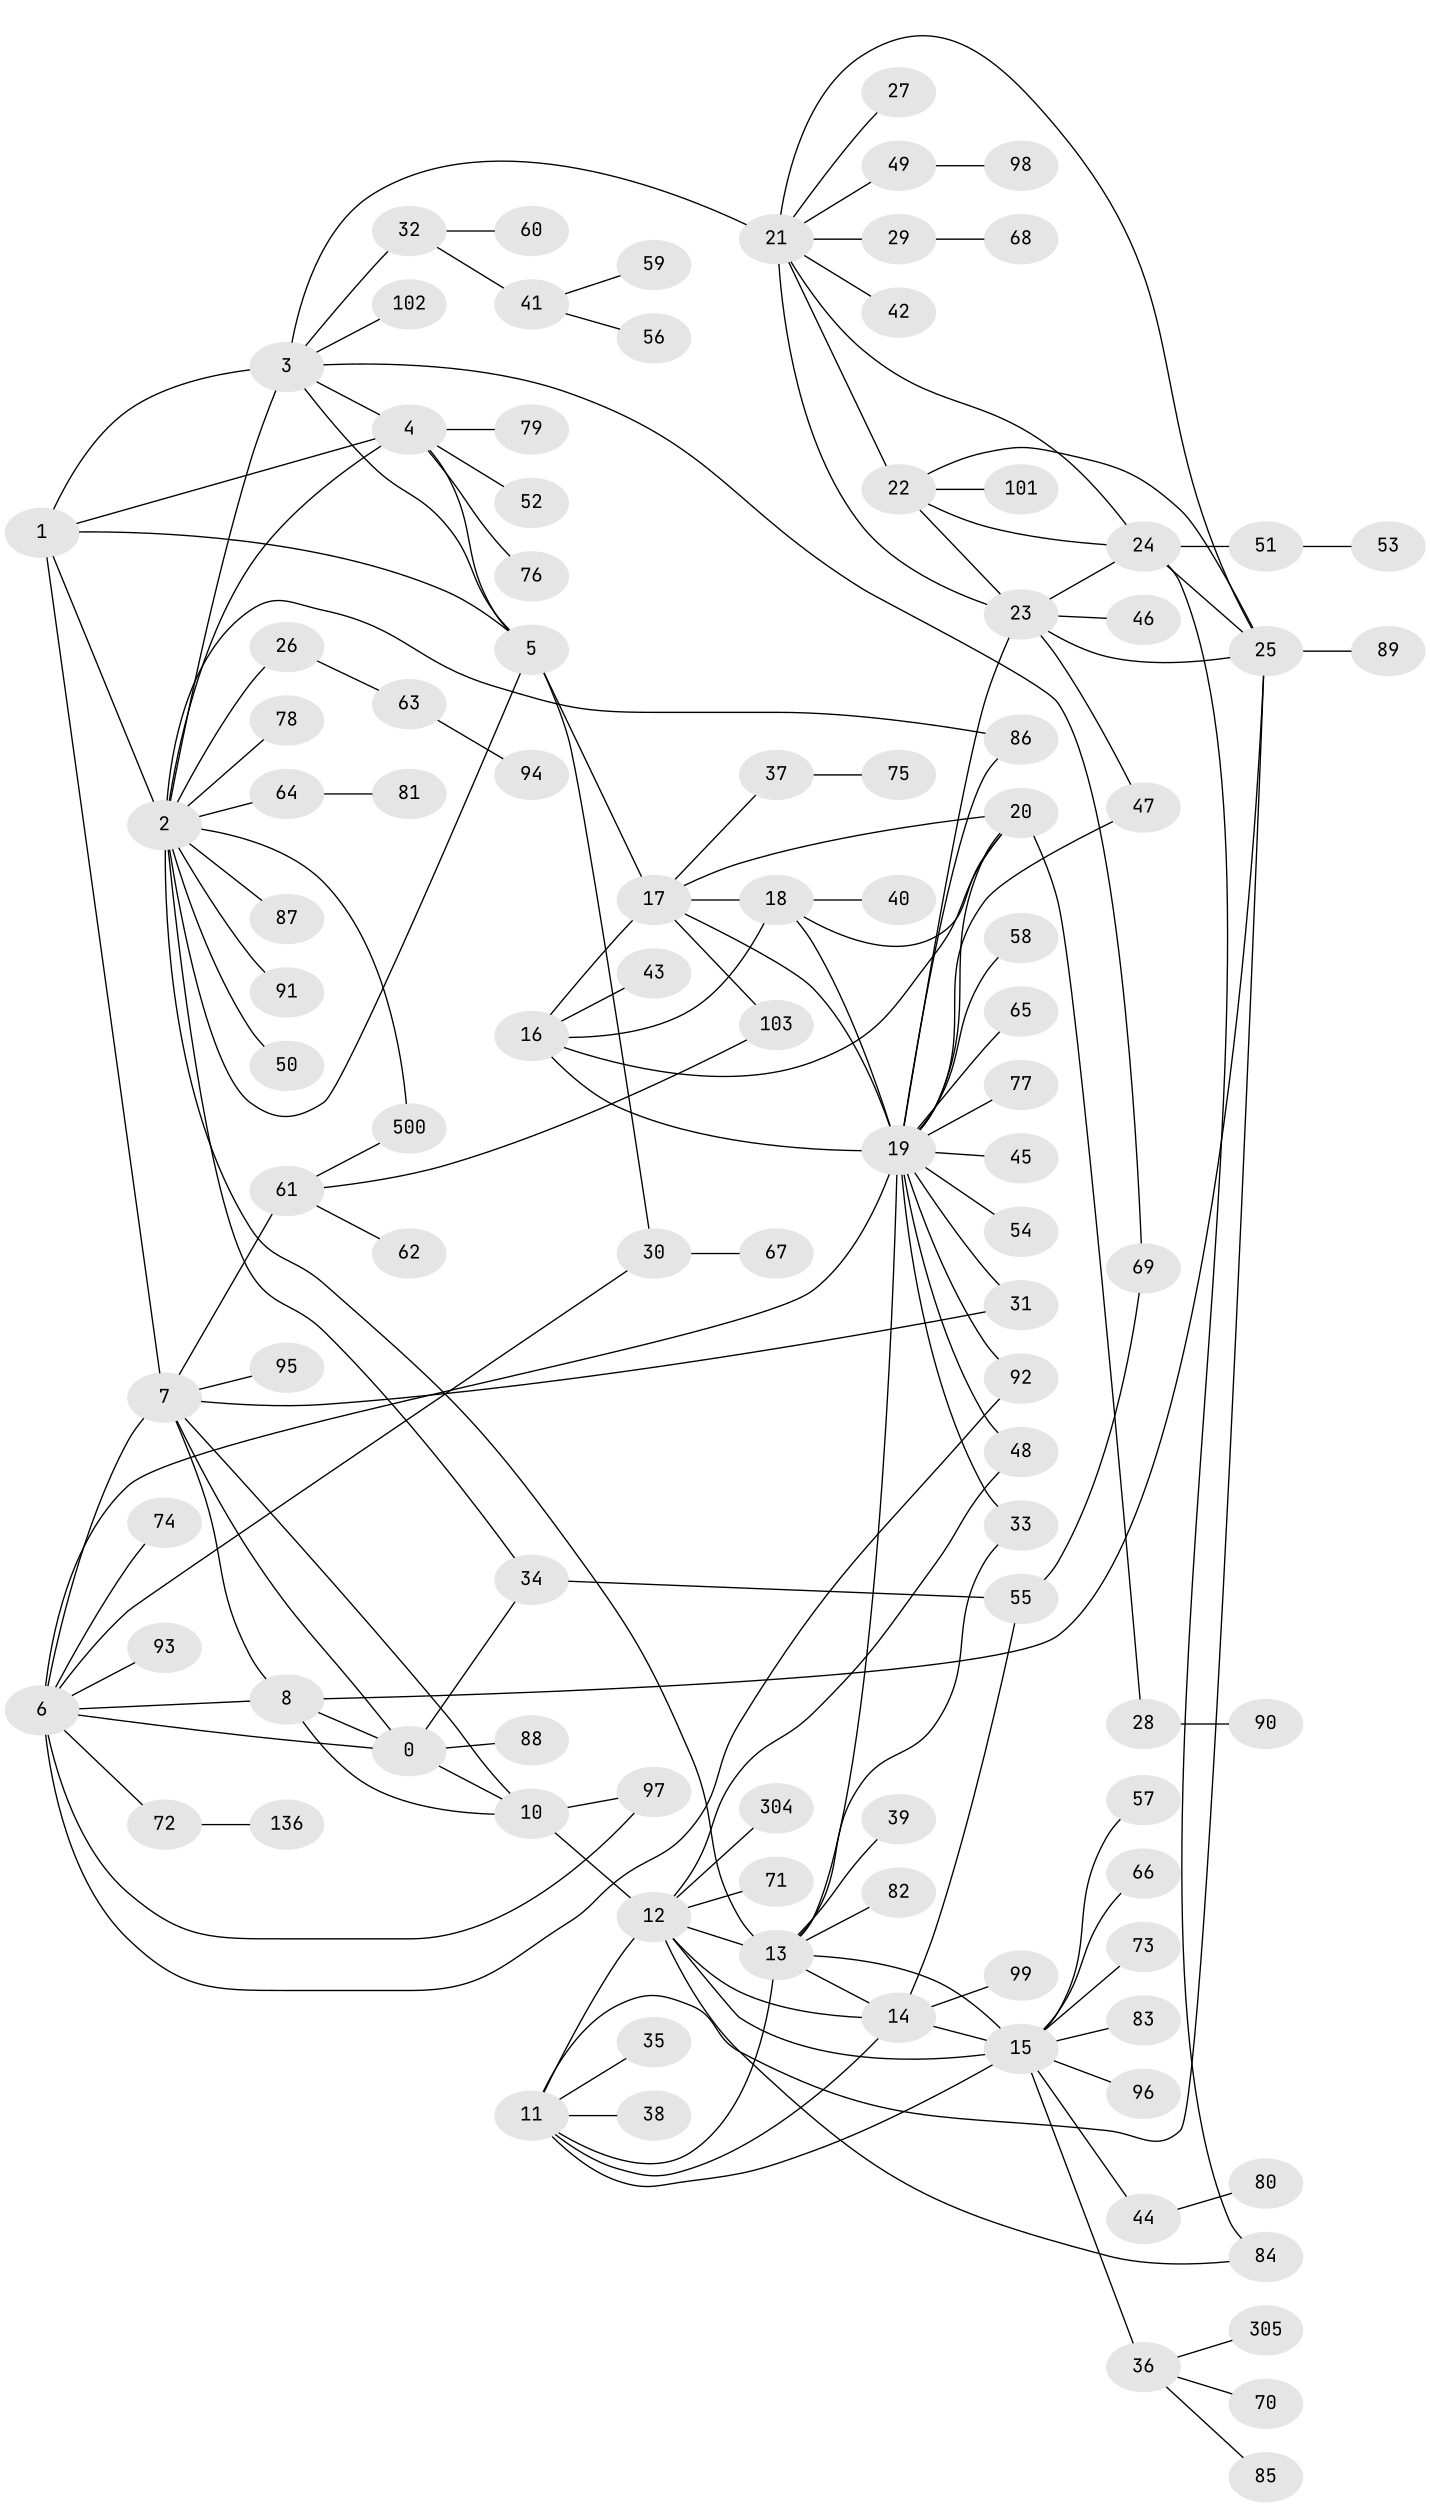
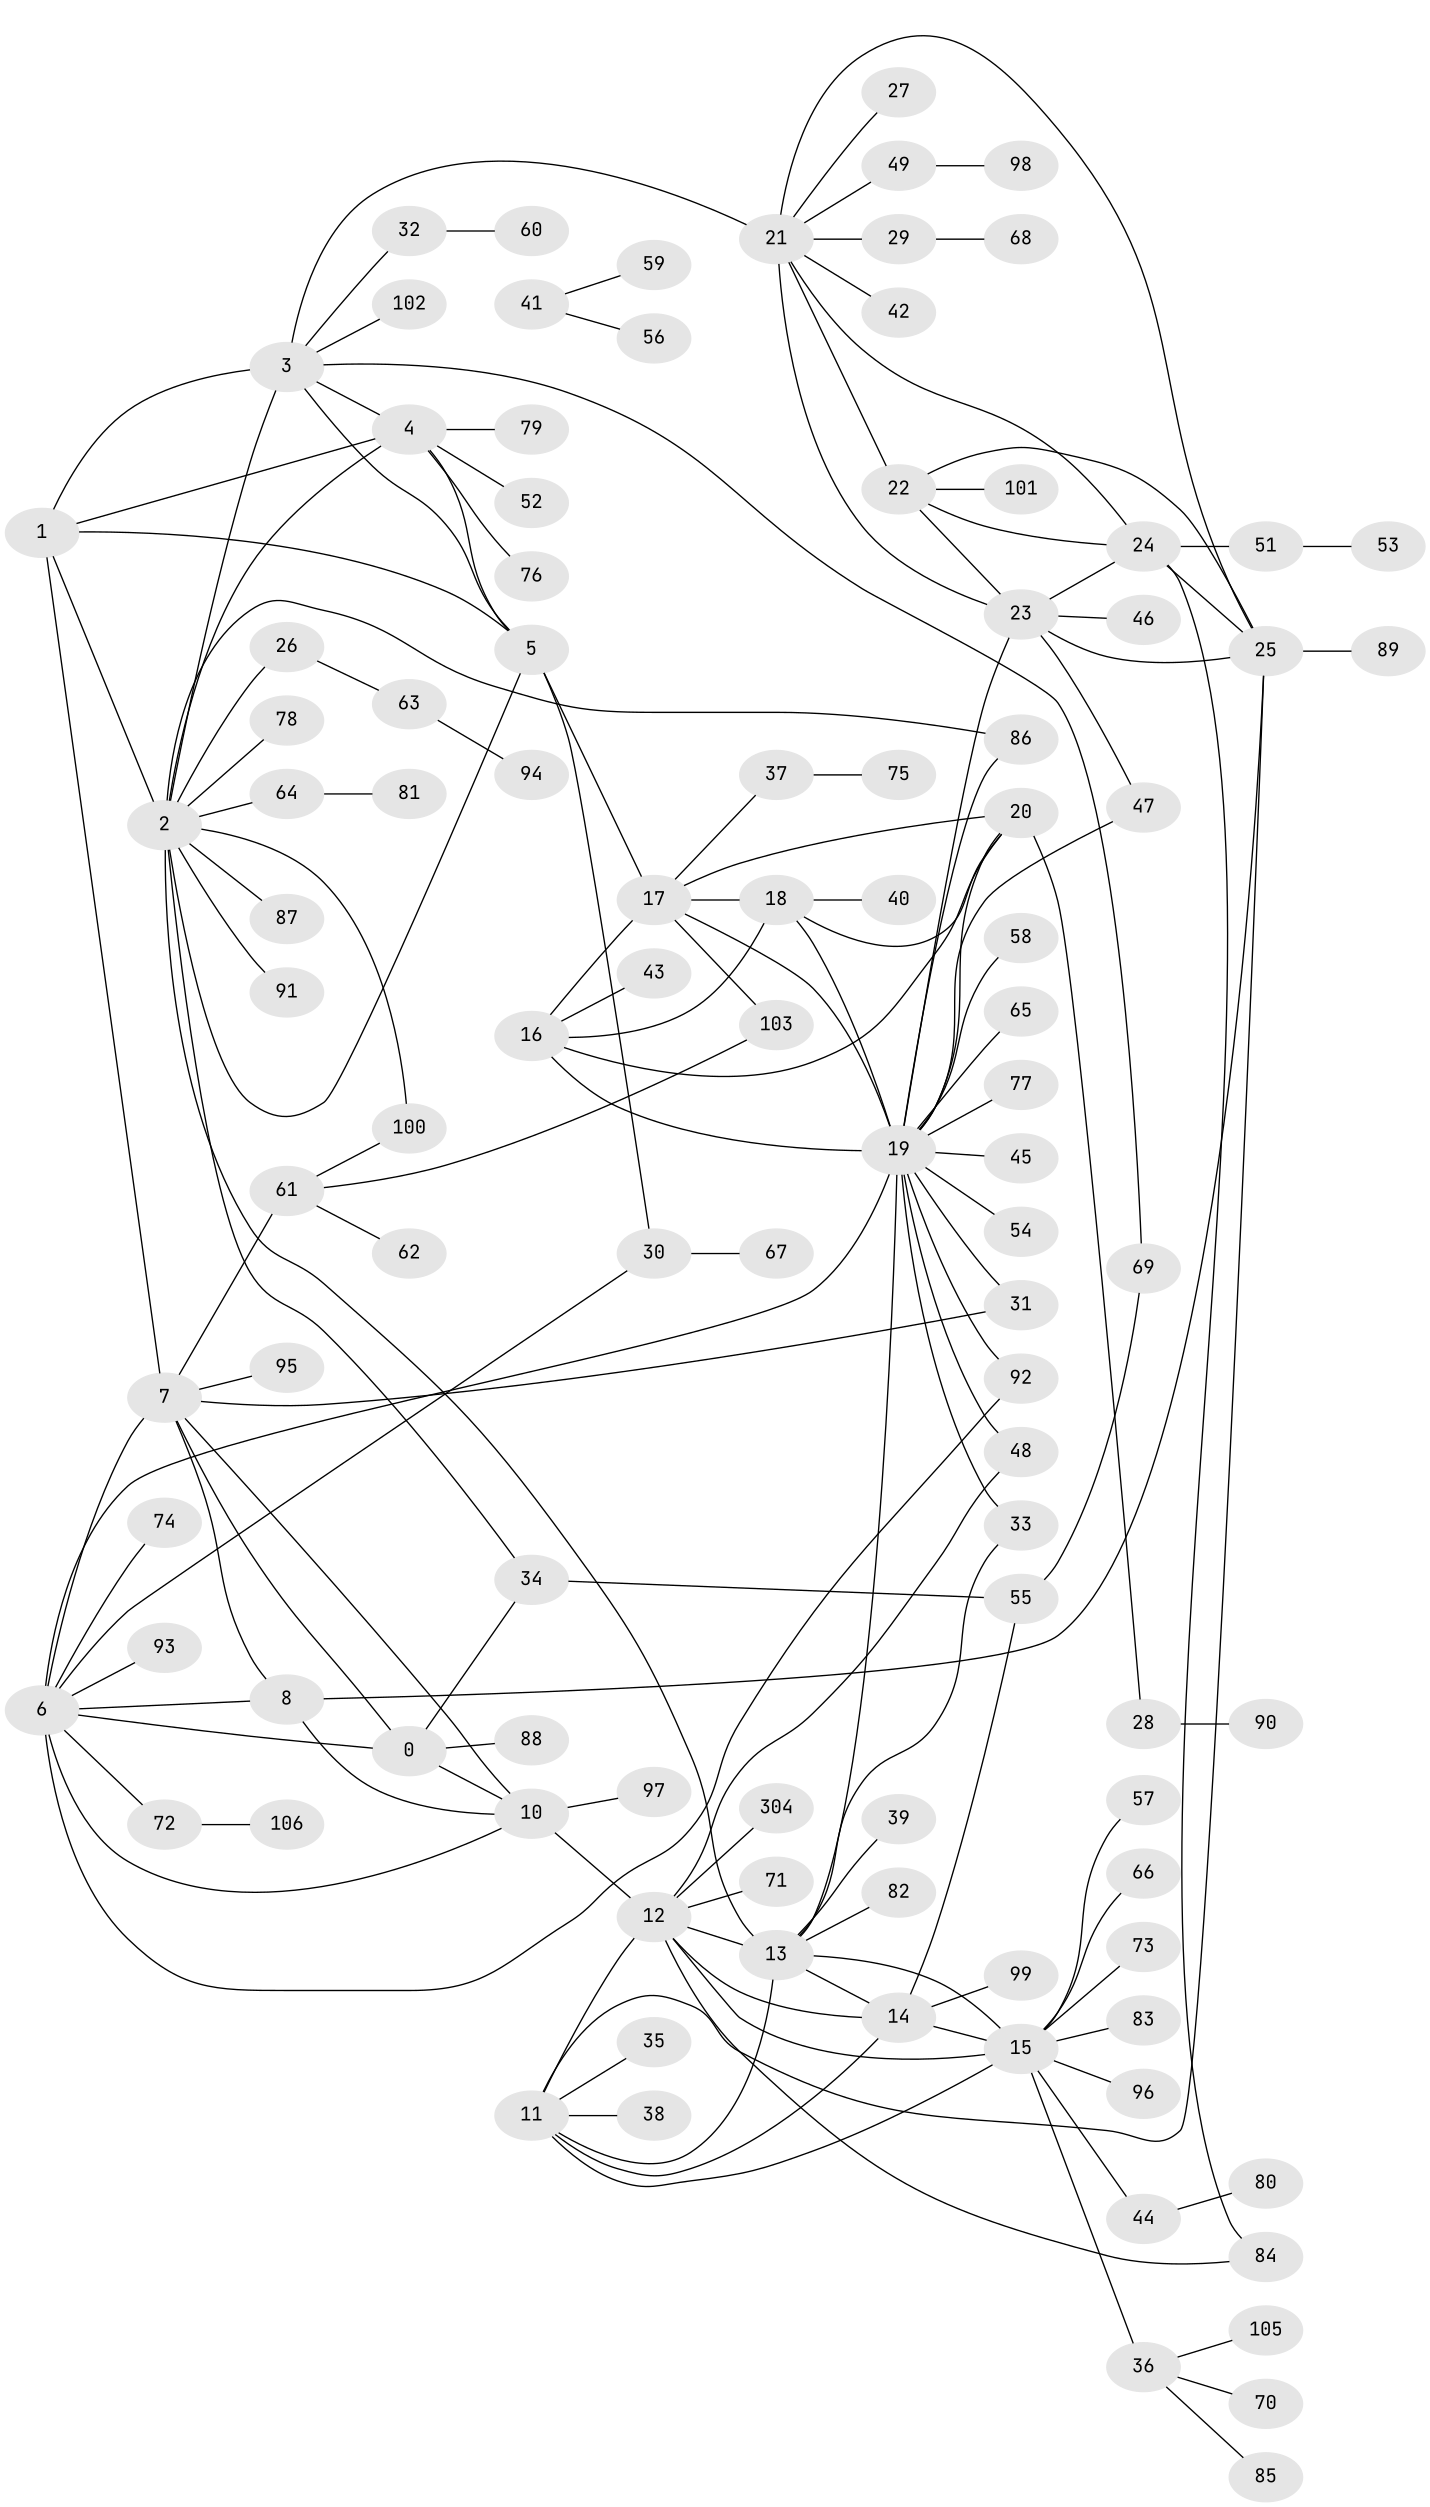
(470, 268) -> none
(287, 1066) -> none
(409, 1128) -> (409, 1128)
(348, 1725) -> none
(287, 1825) -> (287, 1825)
(305, 1939) -> (241, 1891)
(1266, 2330) -> (1266, 2330)
